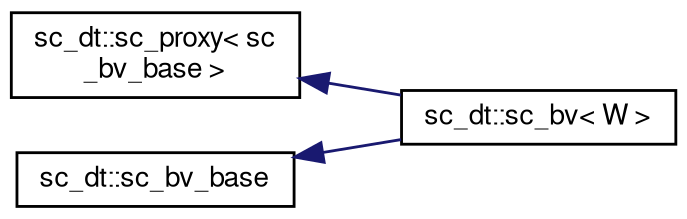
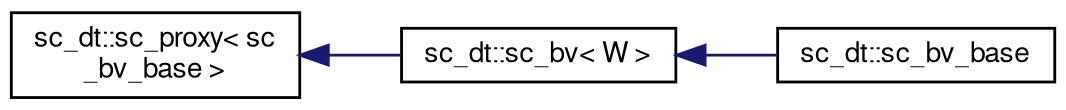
(362, 146) -> (742, 55)
